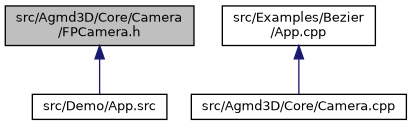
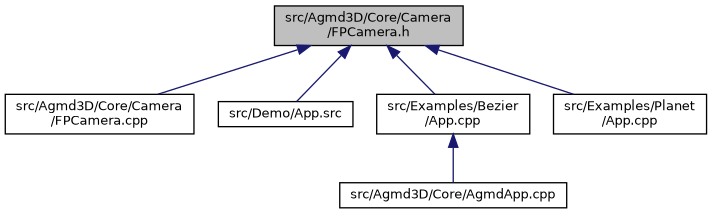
none -> (416, 75)
(299, 107) -> (453, 195)
none -> (100, 114)
none -> (630, 114)
